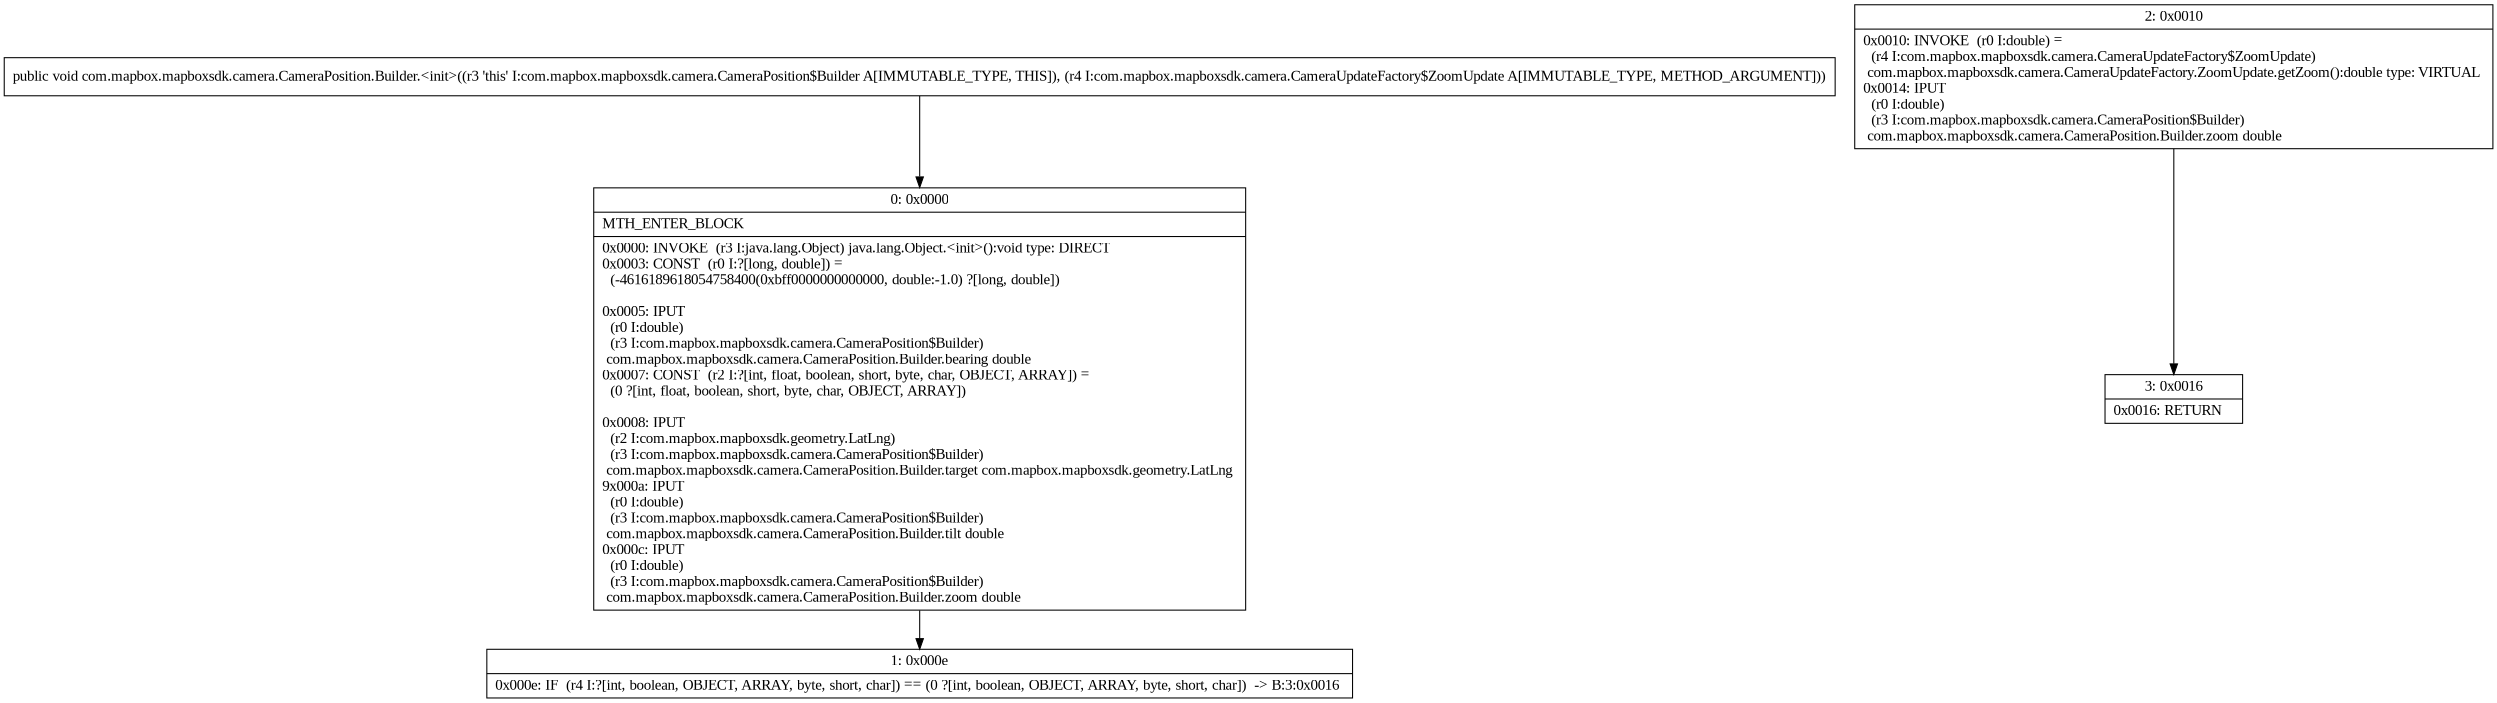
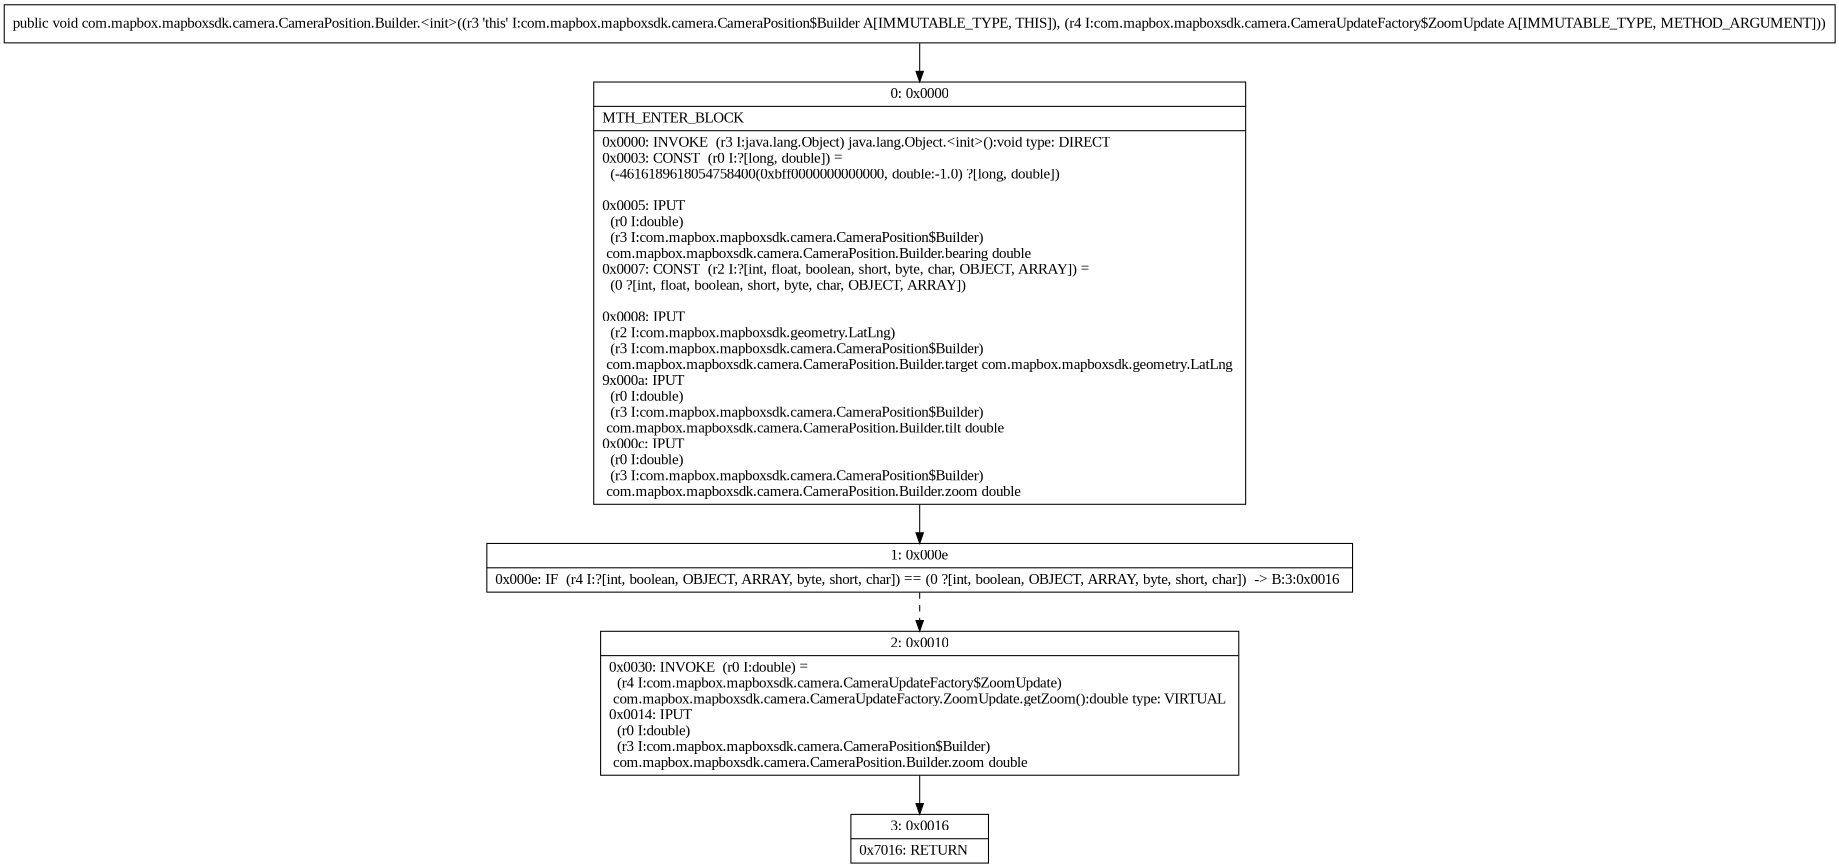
(1965, 41) -> (711, 667)
(2174, 411) -> (920, 850)
none -> (920, 606)
